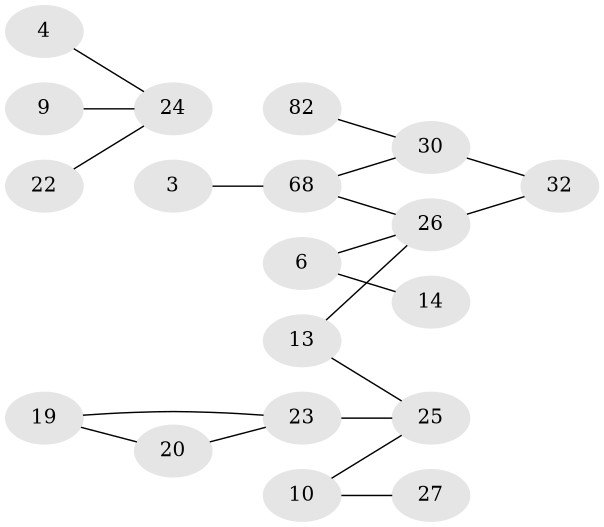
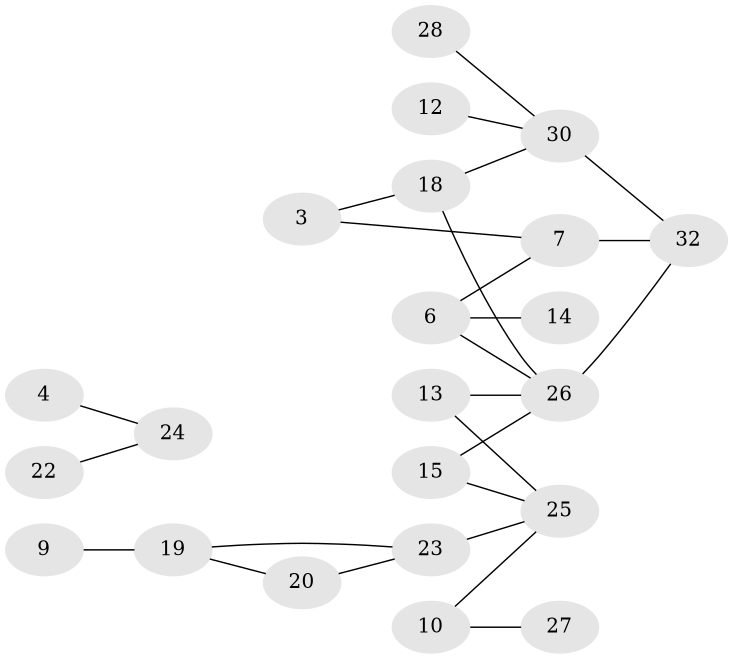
none -> (431, 32)
(109, 109) -> (109, 550)
(302, 109) -> (431, 109)
(302, 186) -> (431, 186)
none -> (560, 241)
none -> (431, 473)
